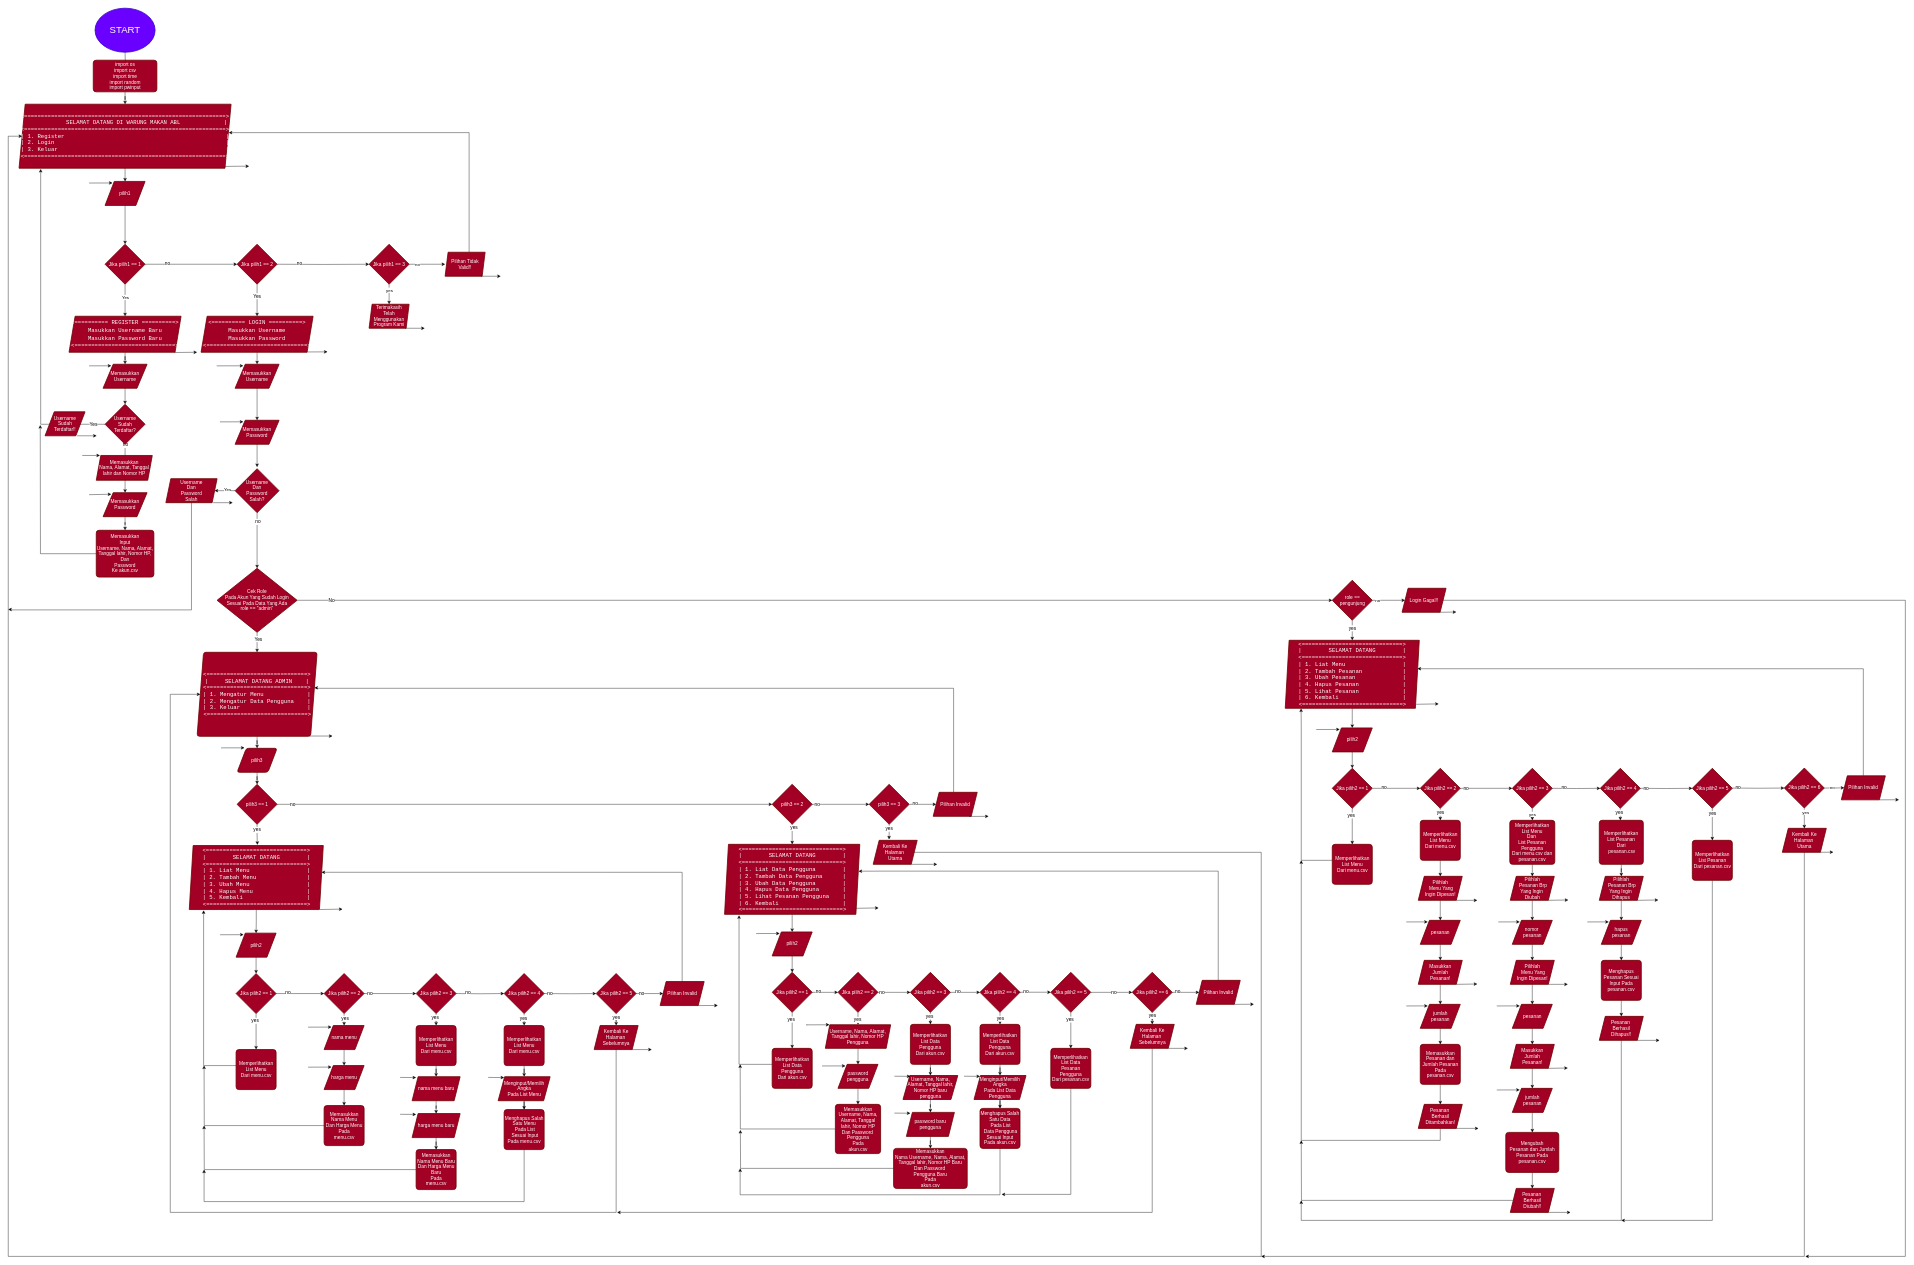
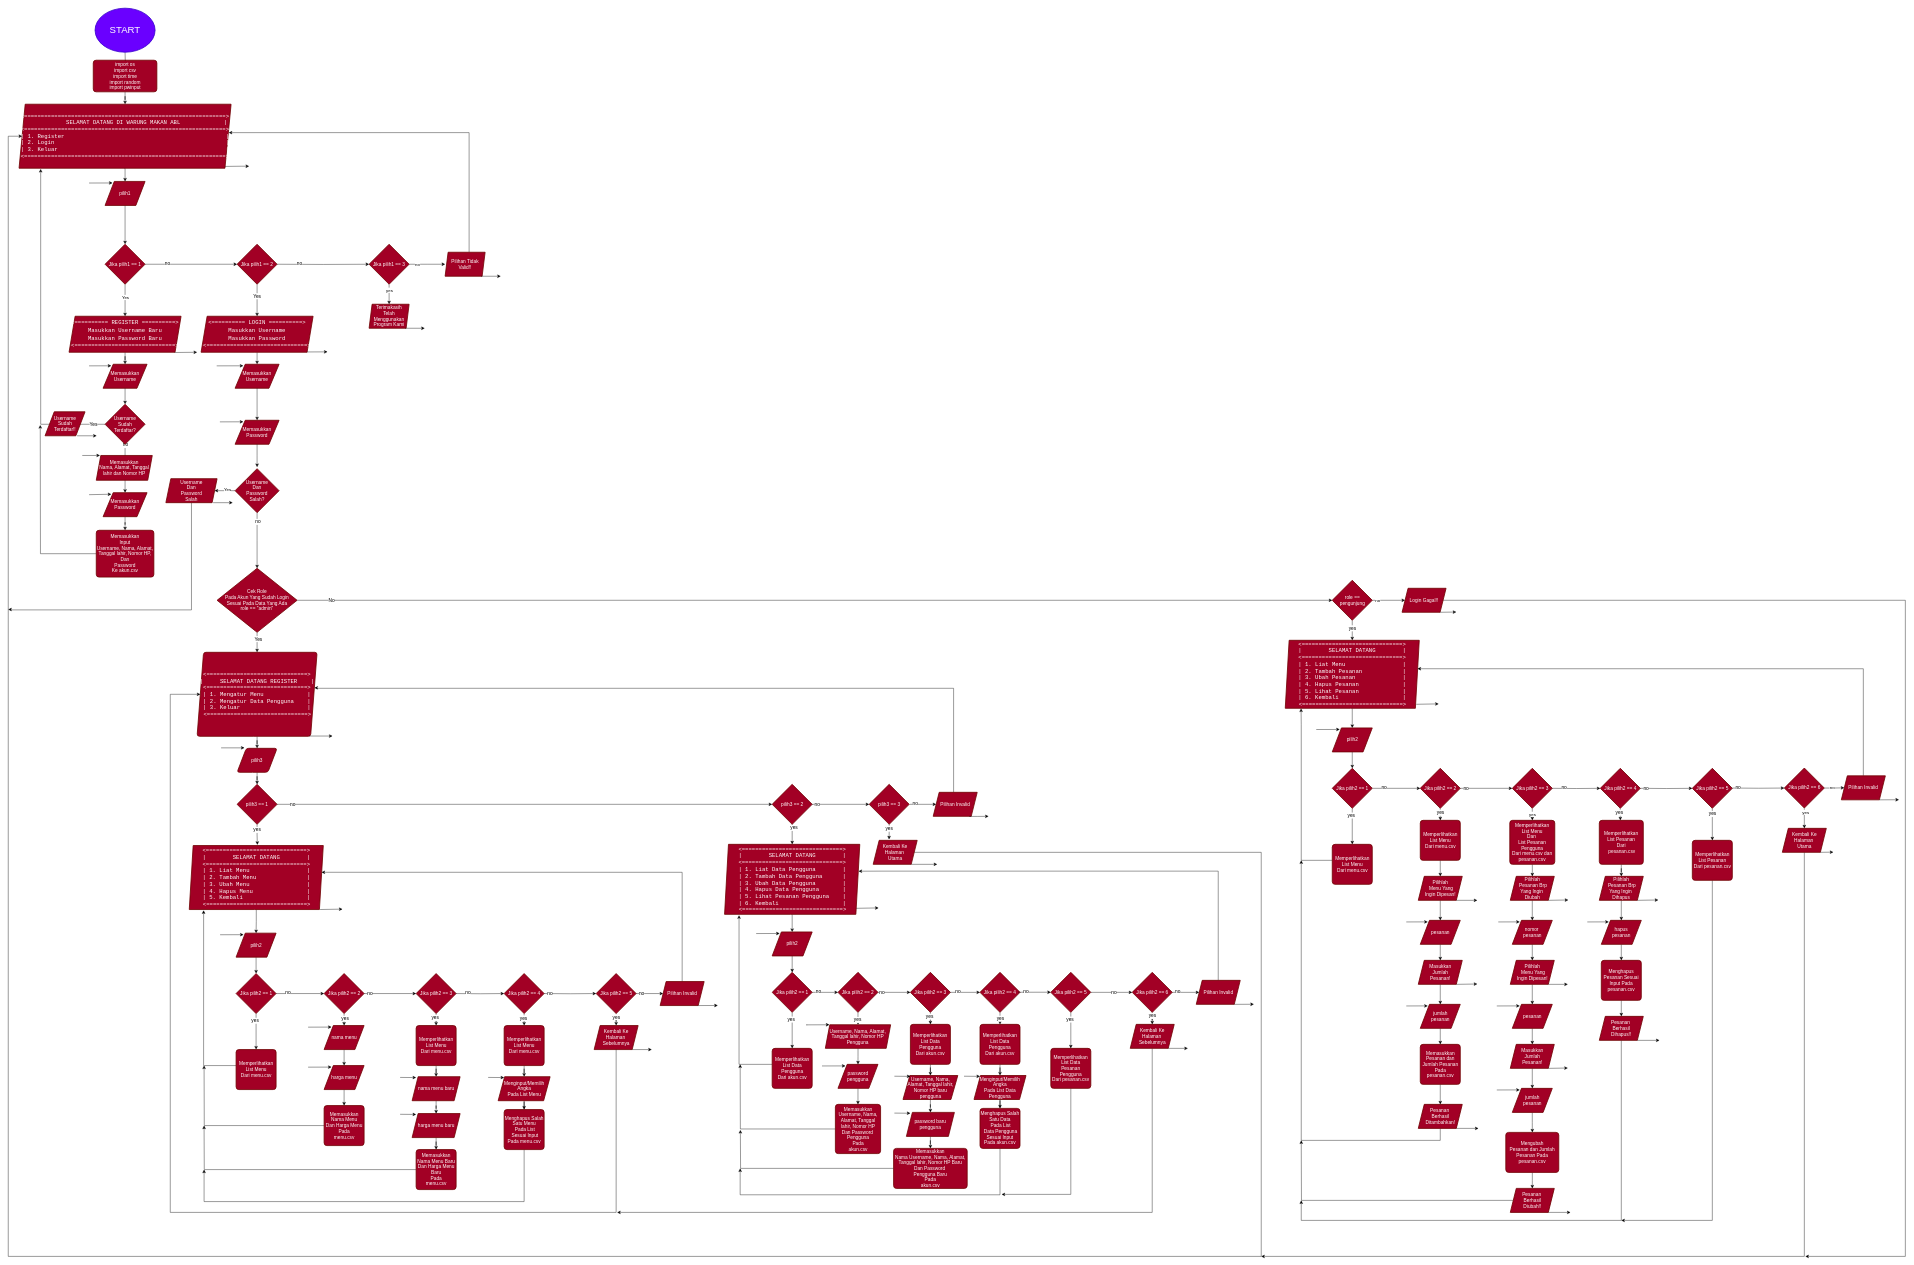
(257, 694) -> (257, 694)
